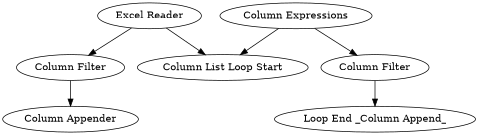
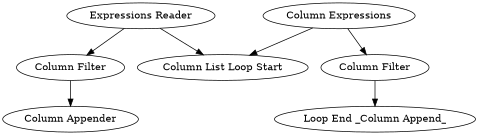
(150, 16) -> (141, 16)
